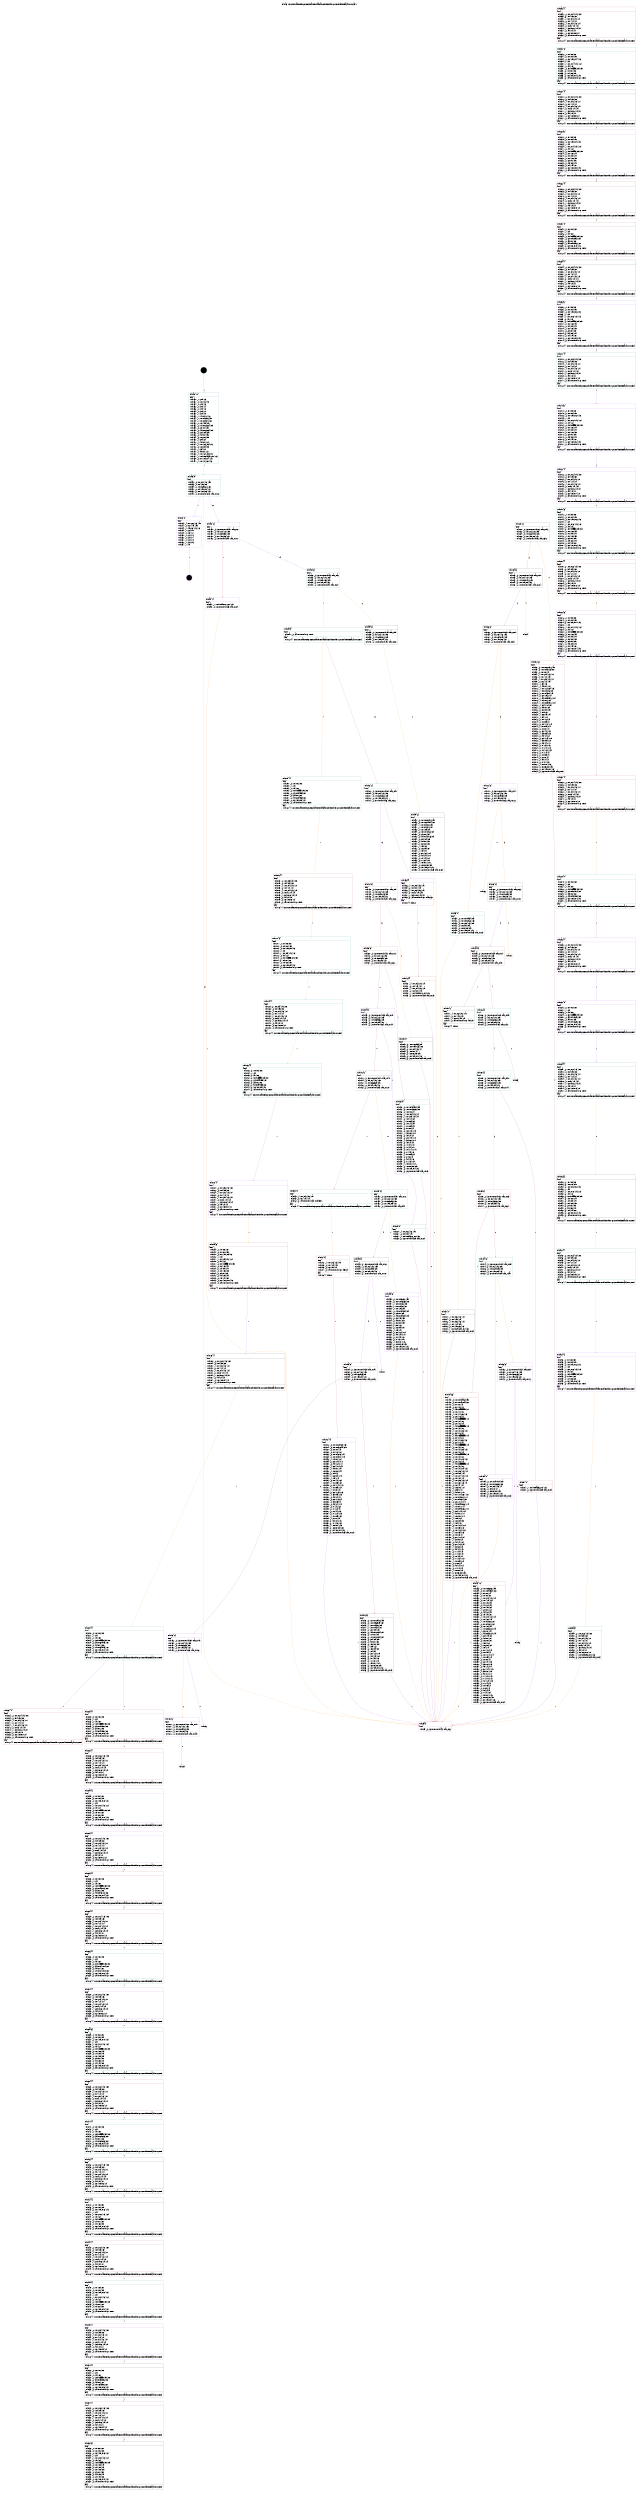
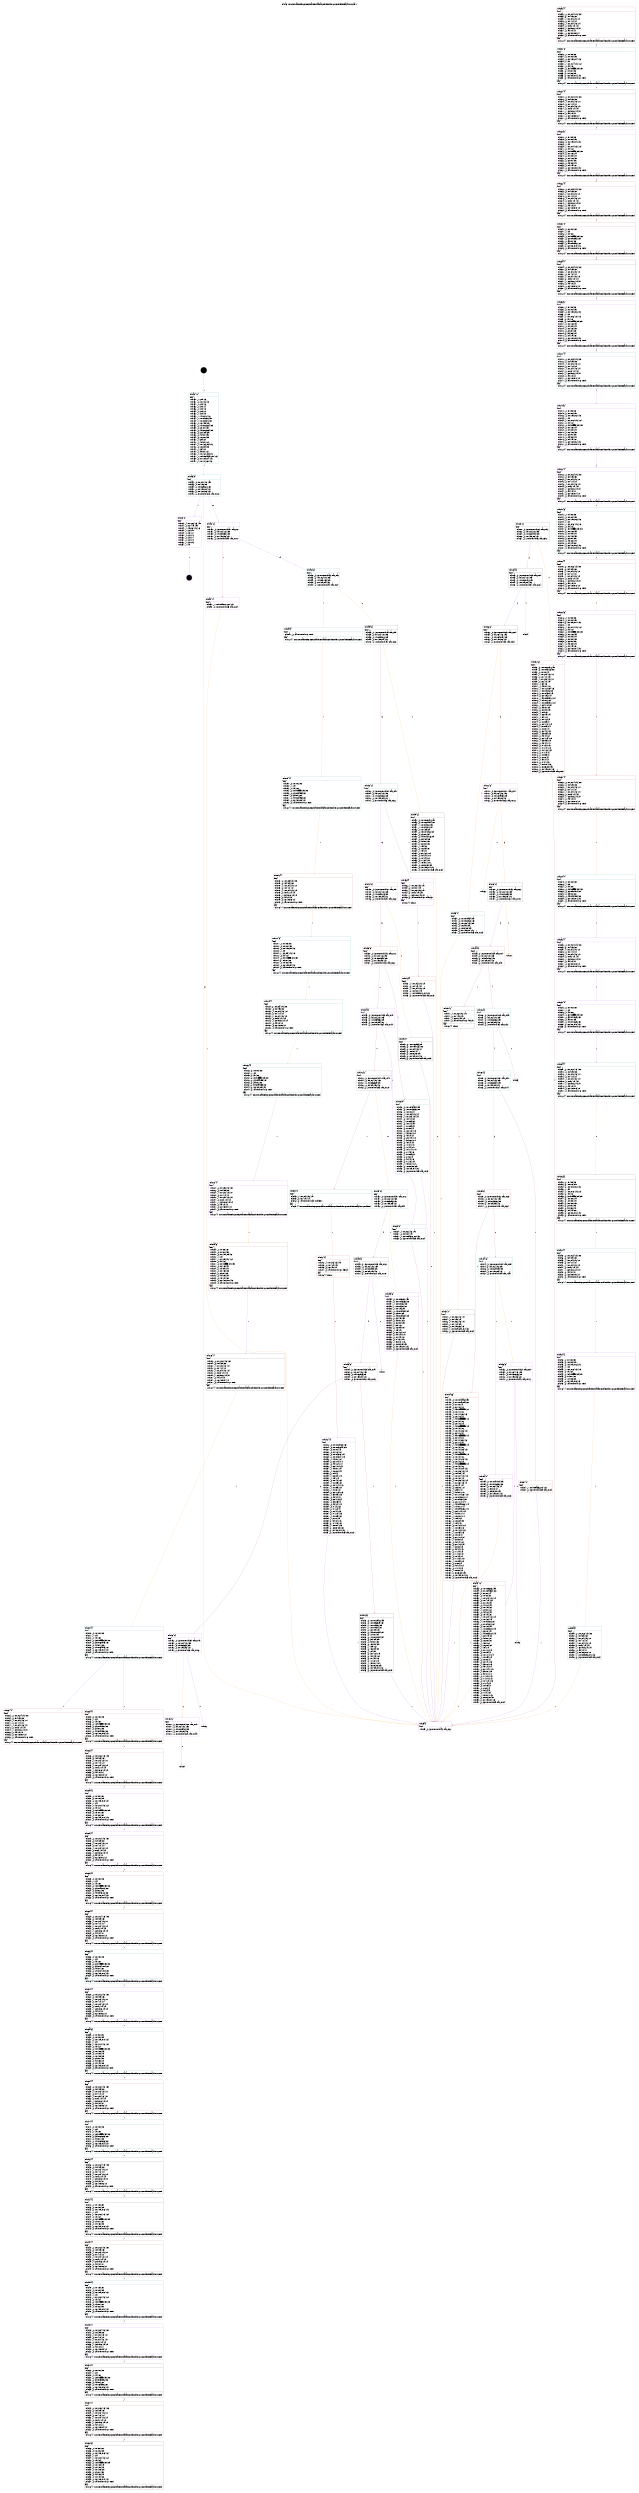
(351, 713) -> (381, 714)
